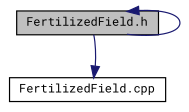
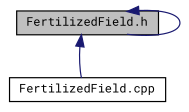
(96, 50) -> (80, 62)
